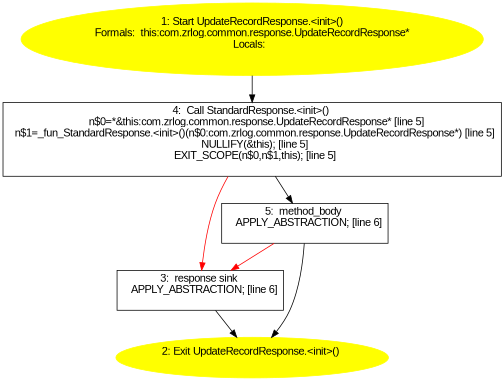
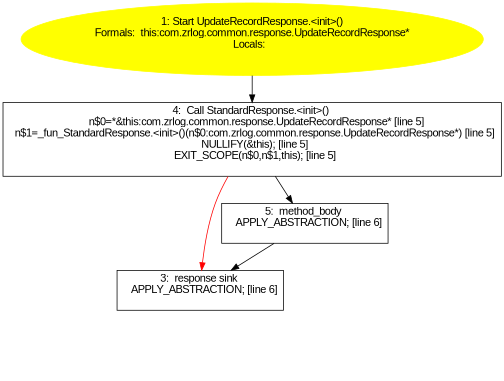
(256, 255) -> (256, 255)
(252, 358) -> none
